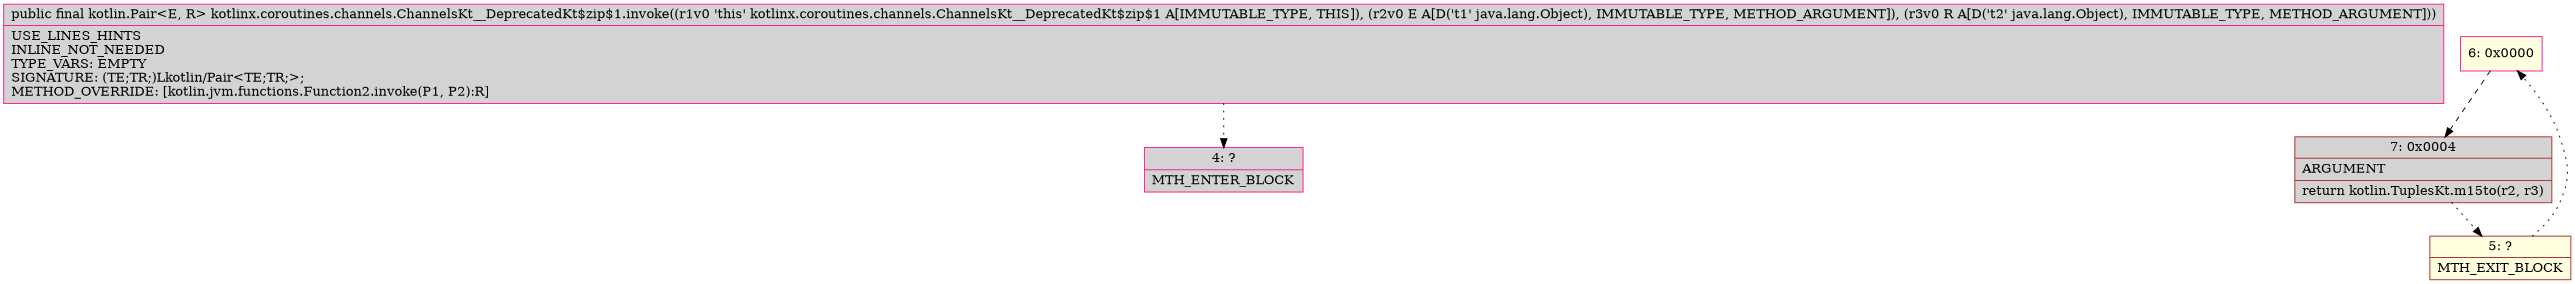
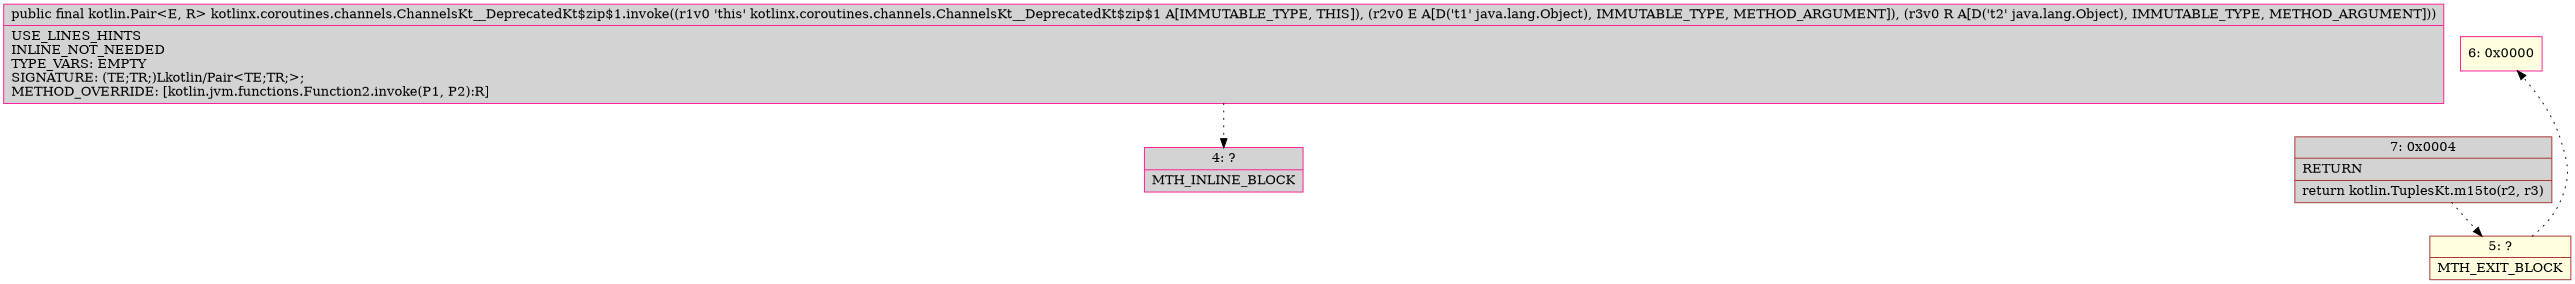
(2470, 100) -> none
(2344, 169) -> (2332, 169)
(1223, 180) -> (1224, 180)
